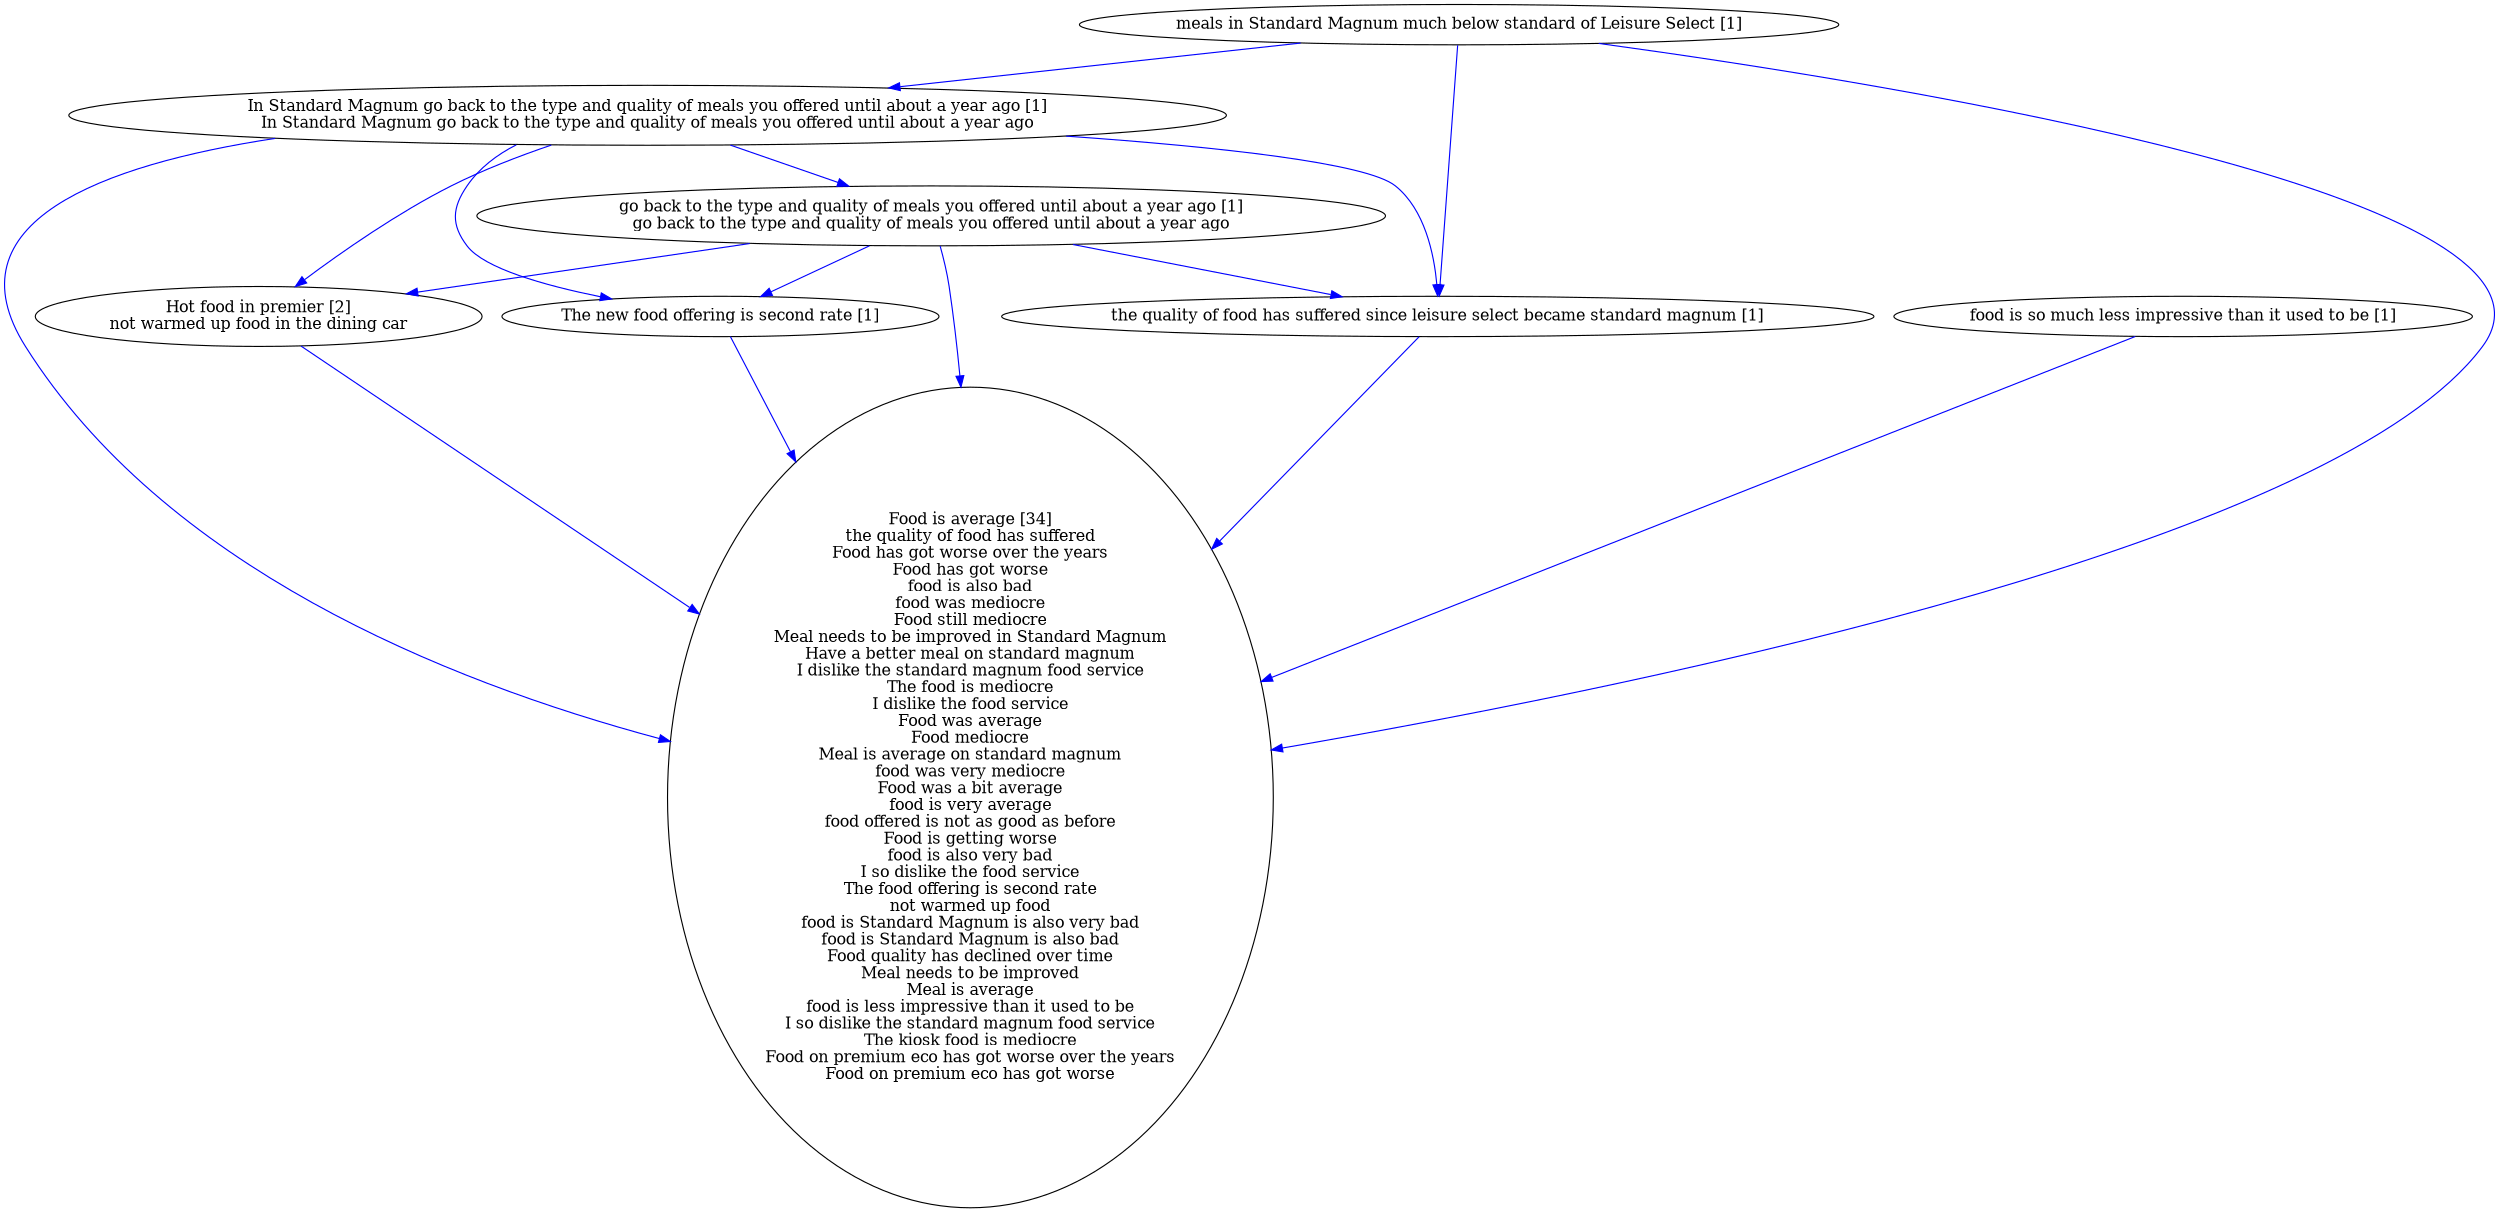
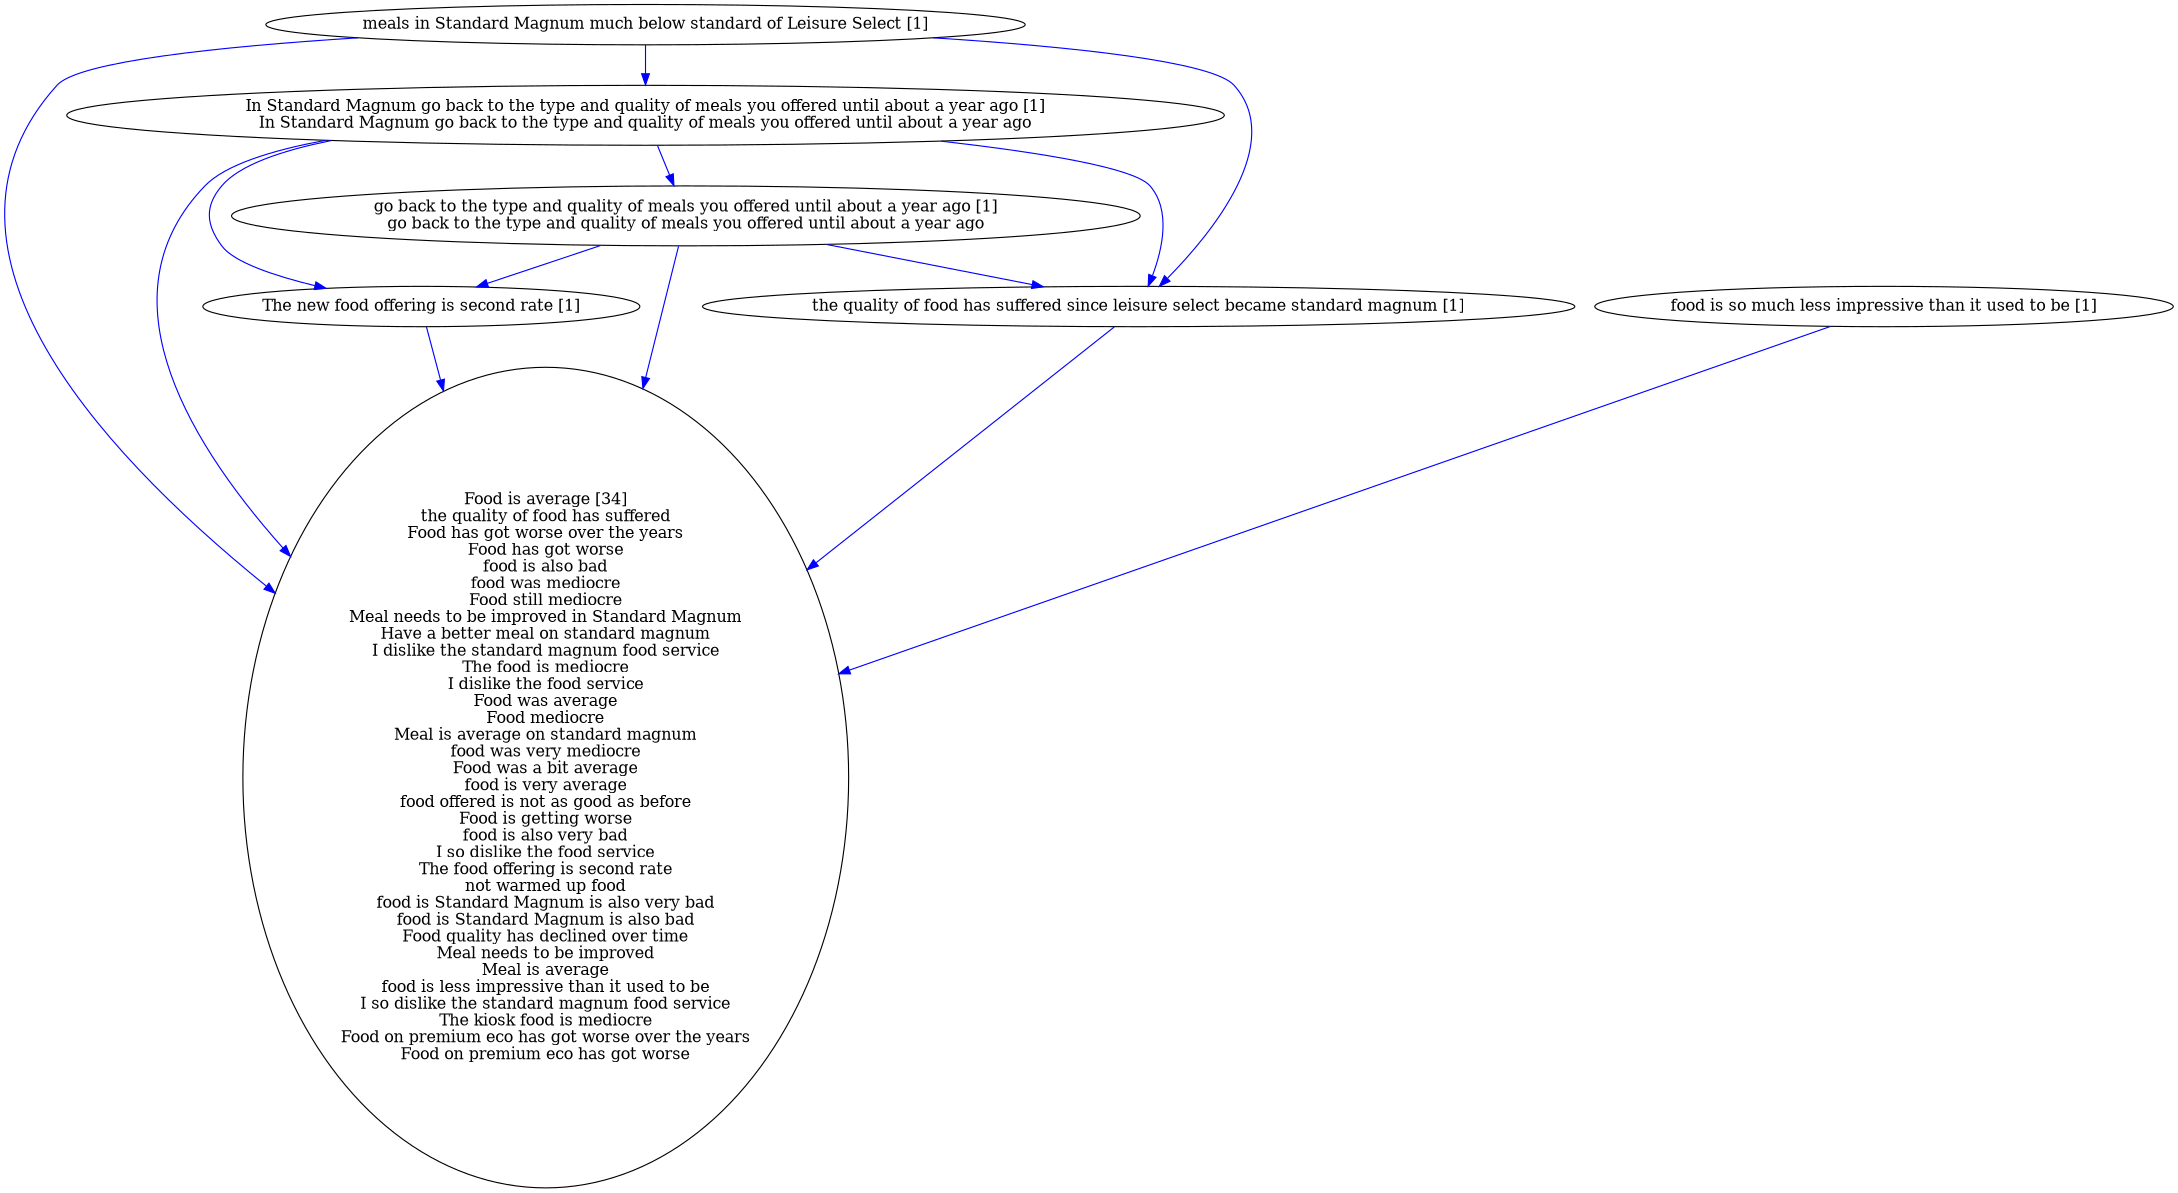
(259, 316) -> none
